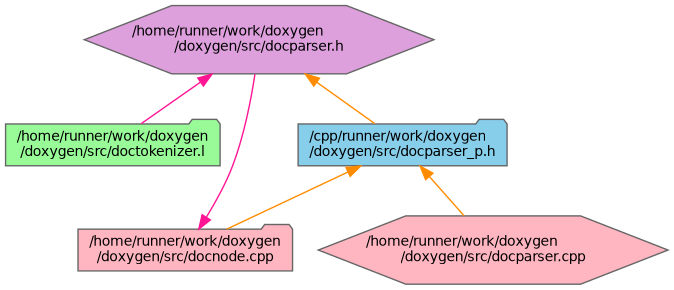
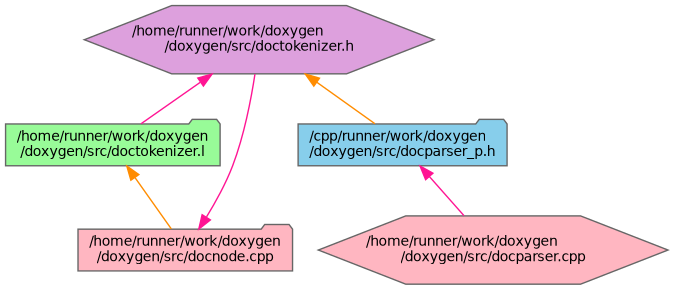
(259, 40) -> (259, 40)
(447, 196) -> (447, 196)
(287, 201) -> (153, 203)
